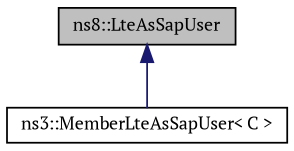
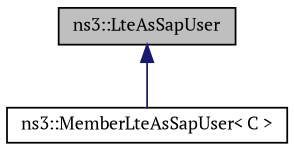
(147, 26) -> (147, 26)
